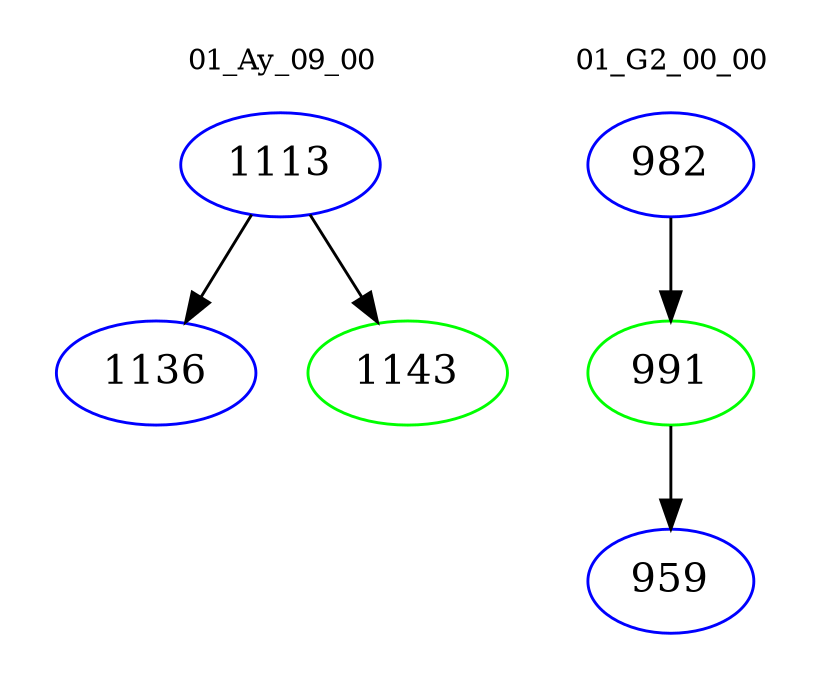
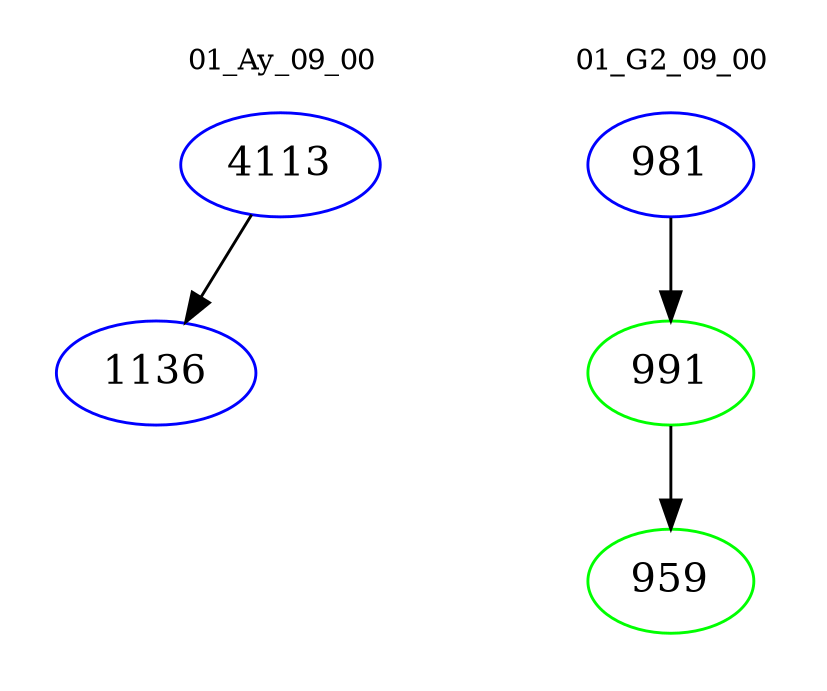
(672, 62) -> (672, 62)
(280, 165) -> (280, 165)
(671, 165) -> (671, 165)
(408, 373) -> none
(671, 581) -> (671, 581)
